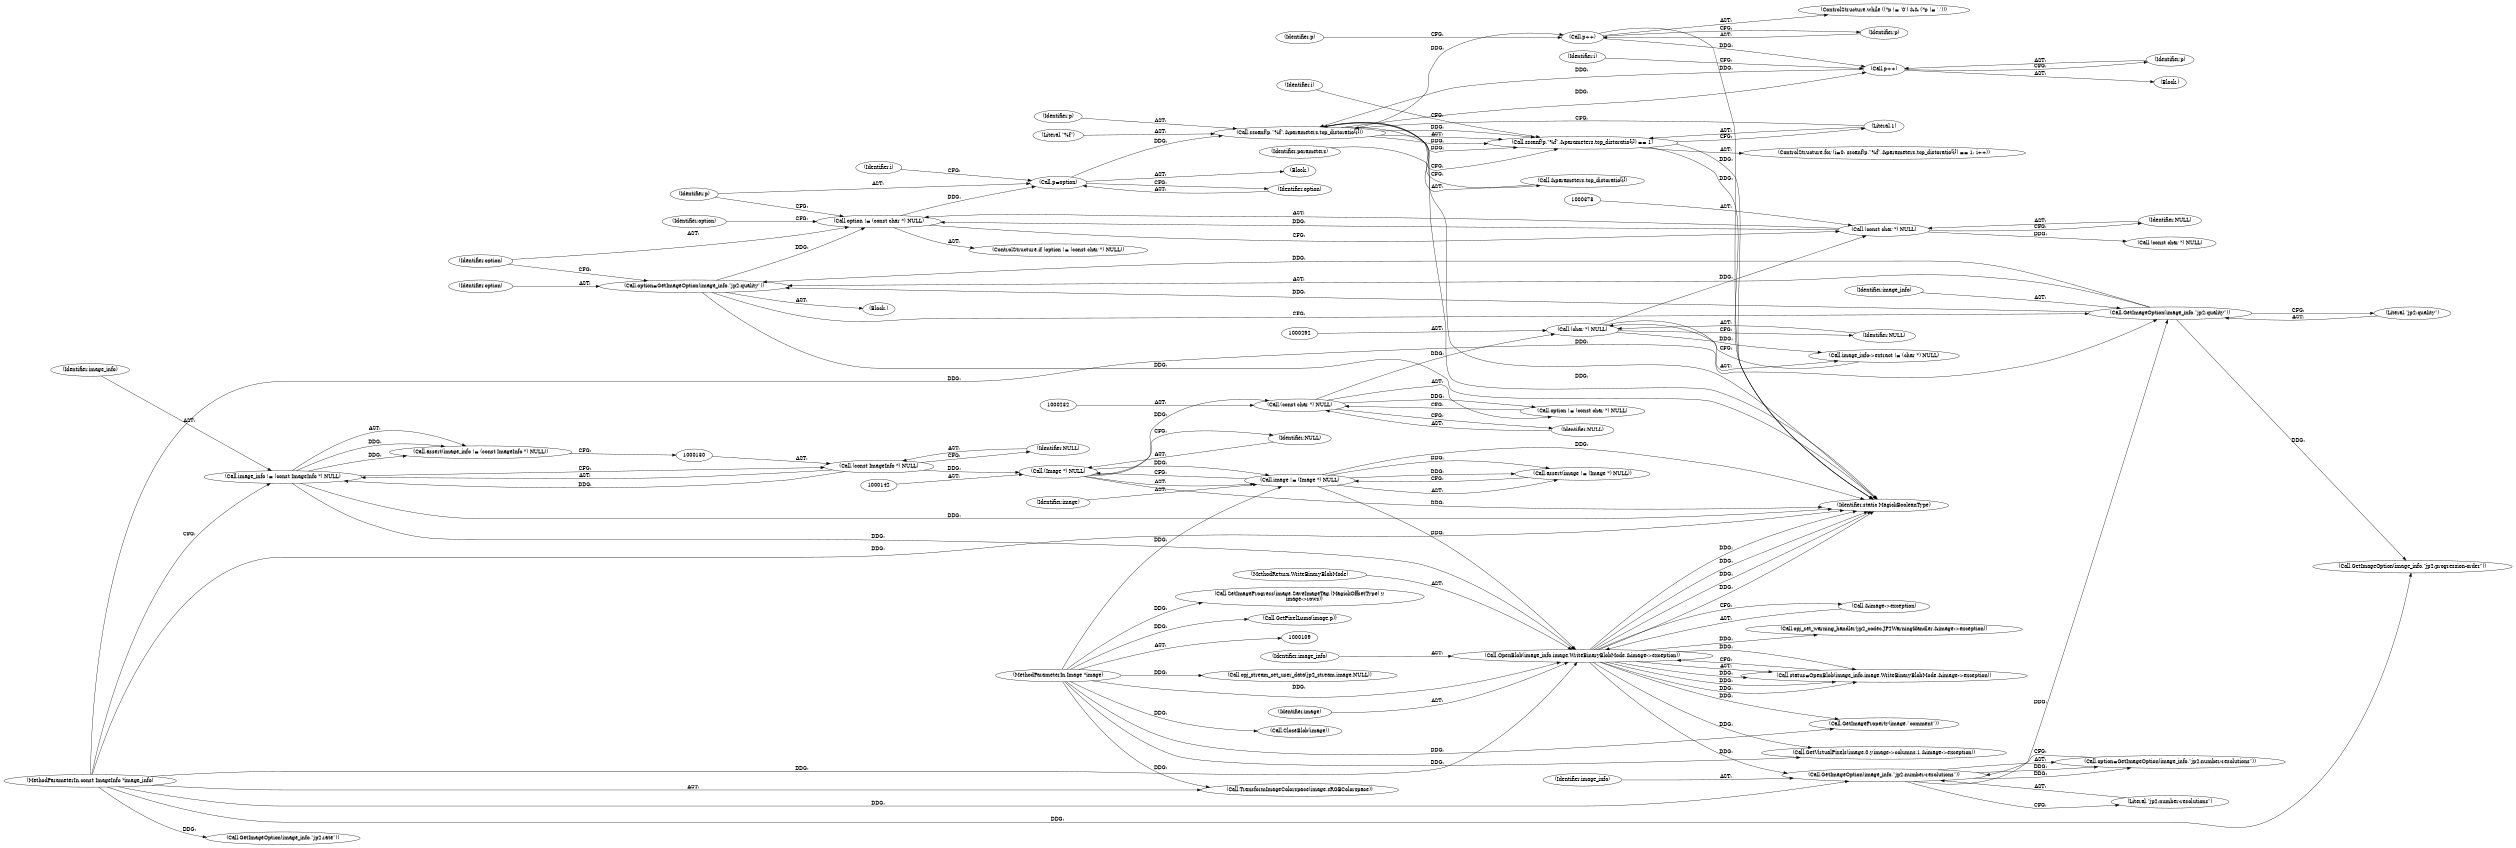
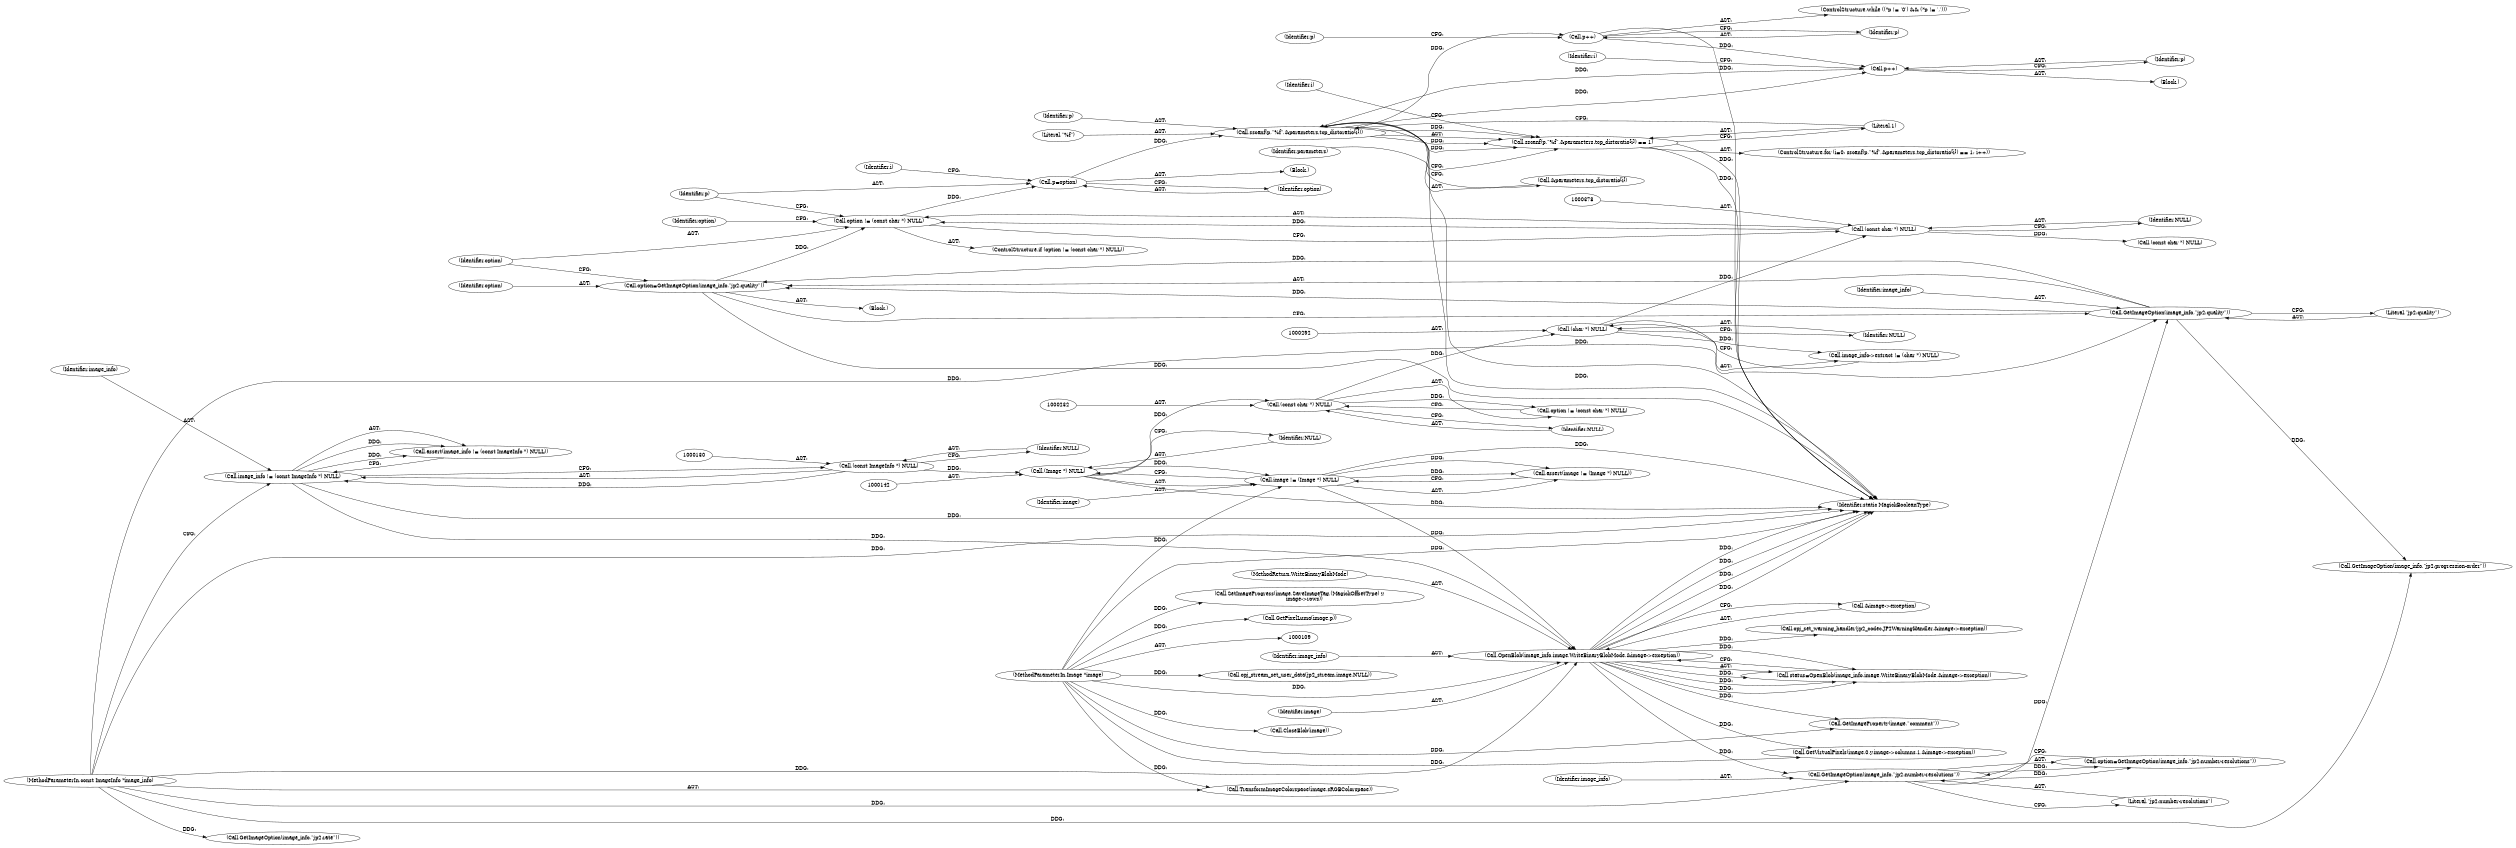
(621, 454) -> (390, 466)
none -> (1439, 551)
